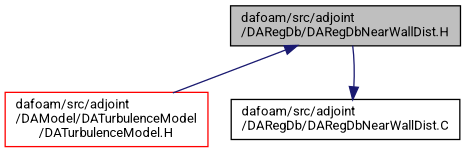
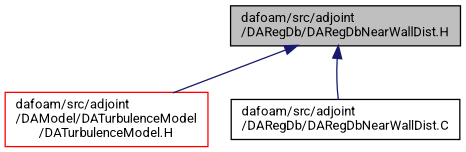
(354, 66) -> (337, 79)
